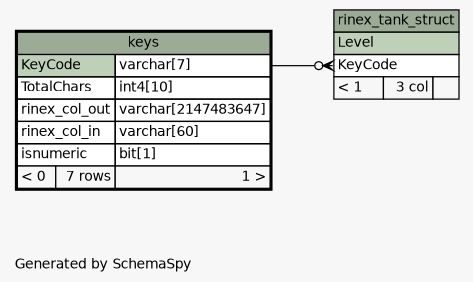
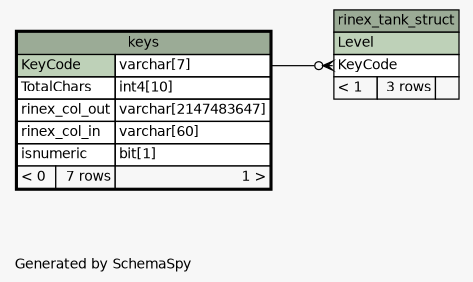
(413, 87) -> (409, 87)
